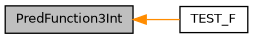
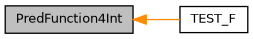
(69, 20) -> (69, 20)
